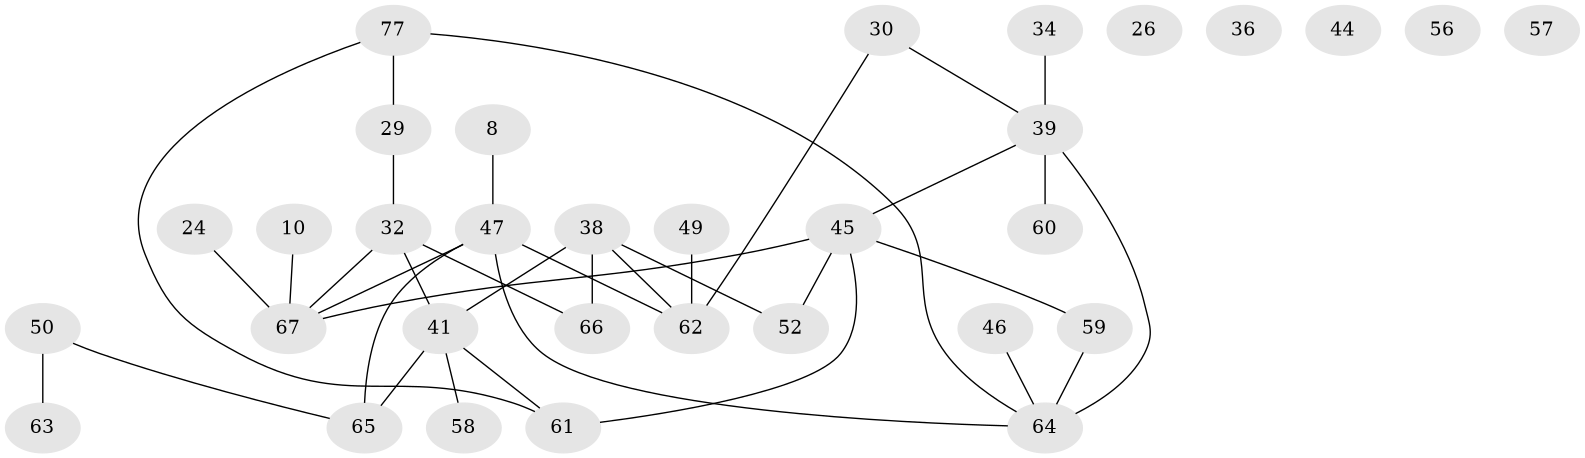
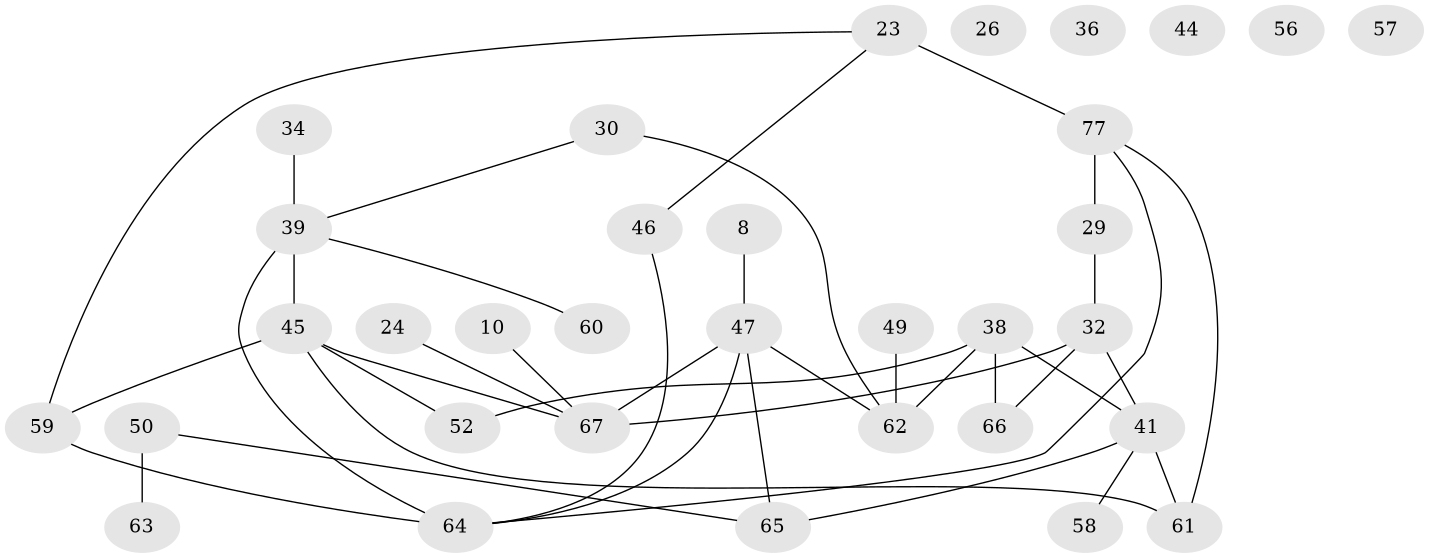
none -> (889, 30)
